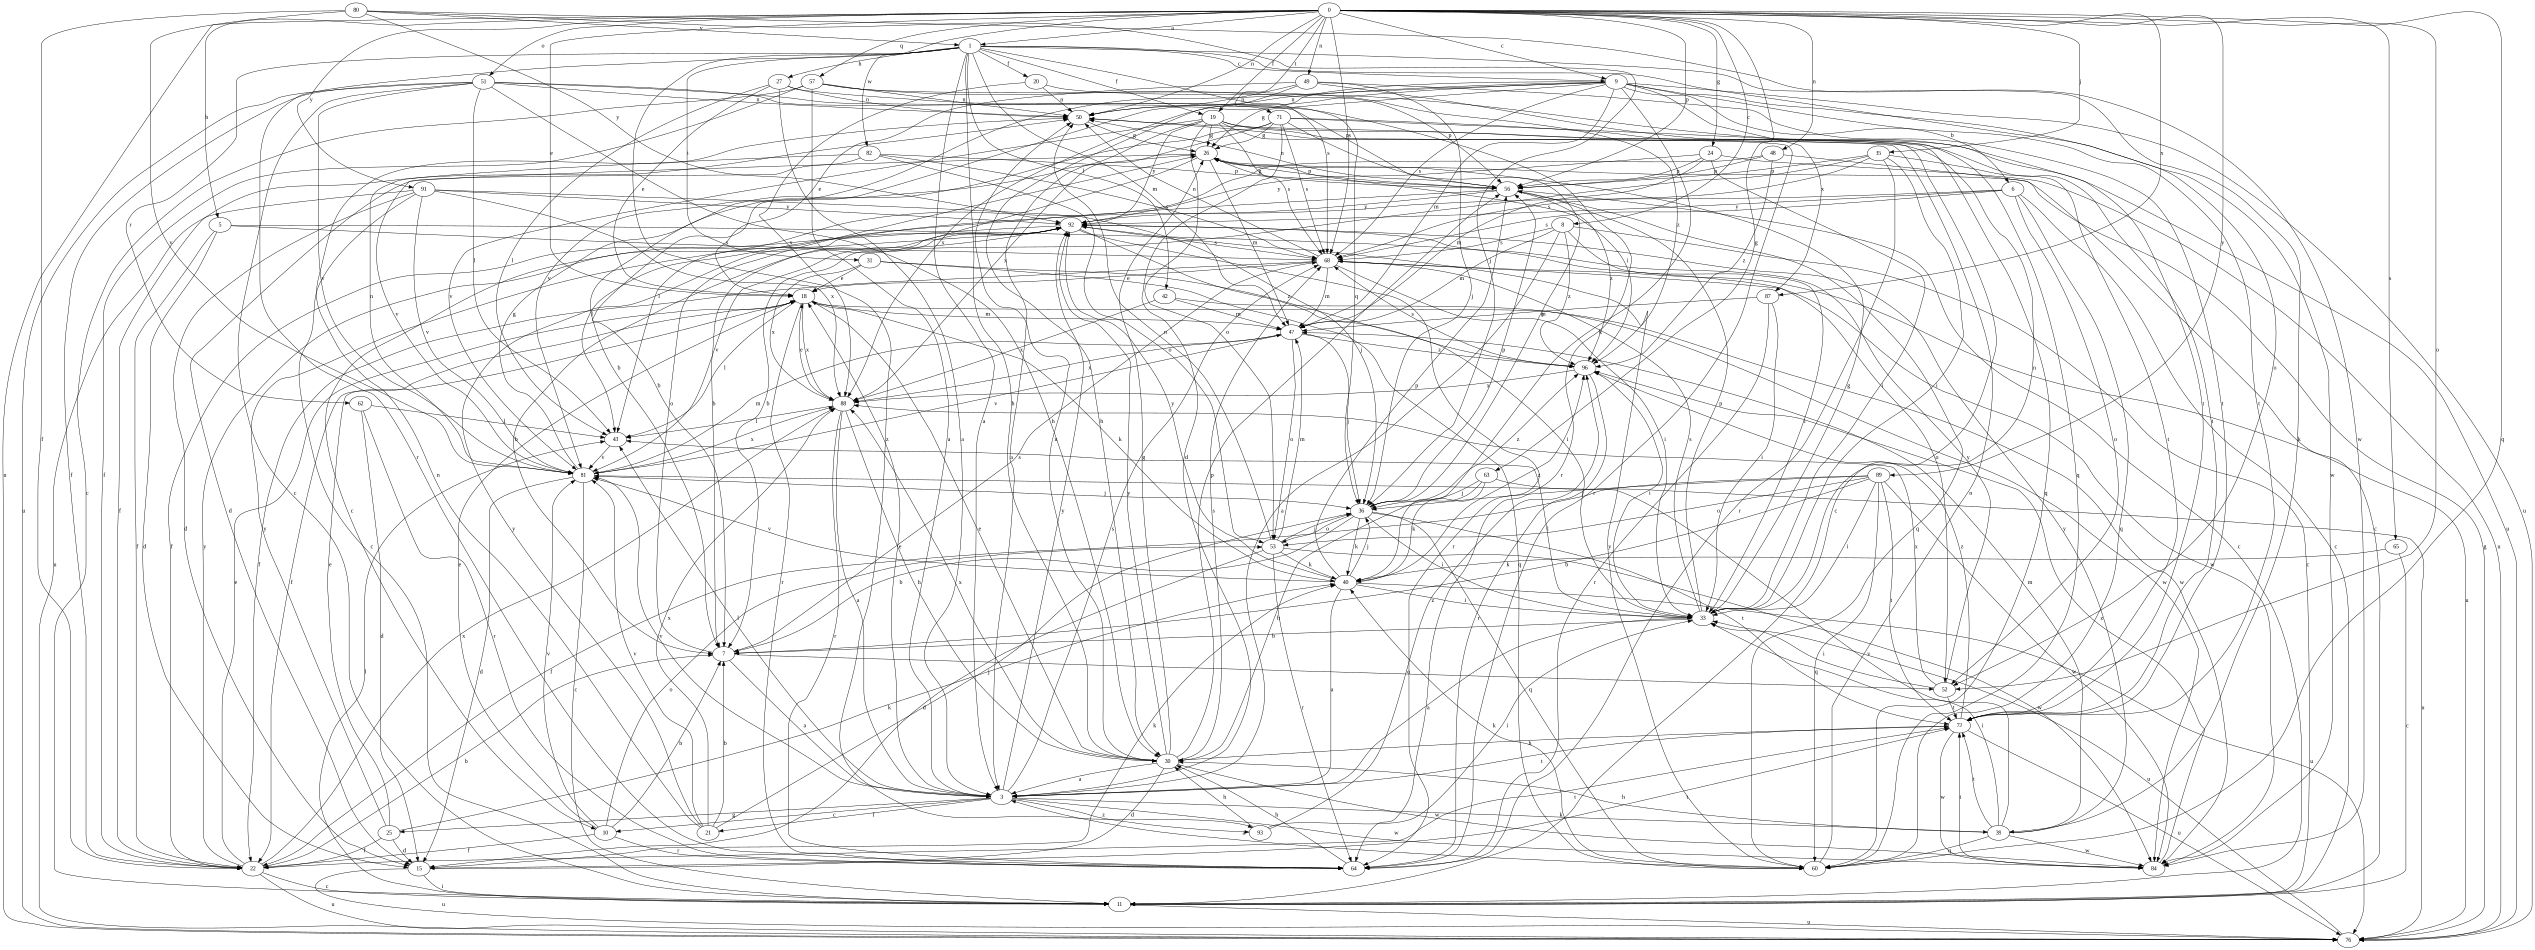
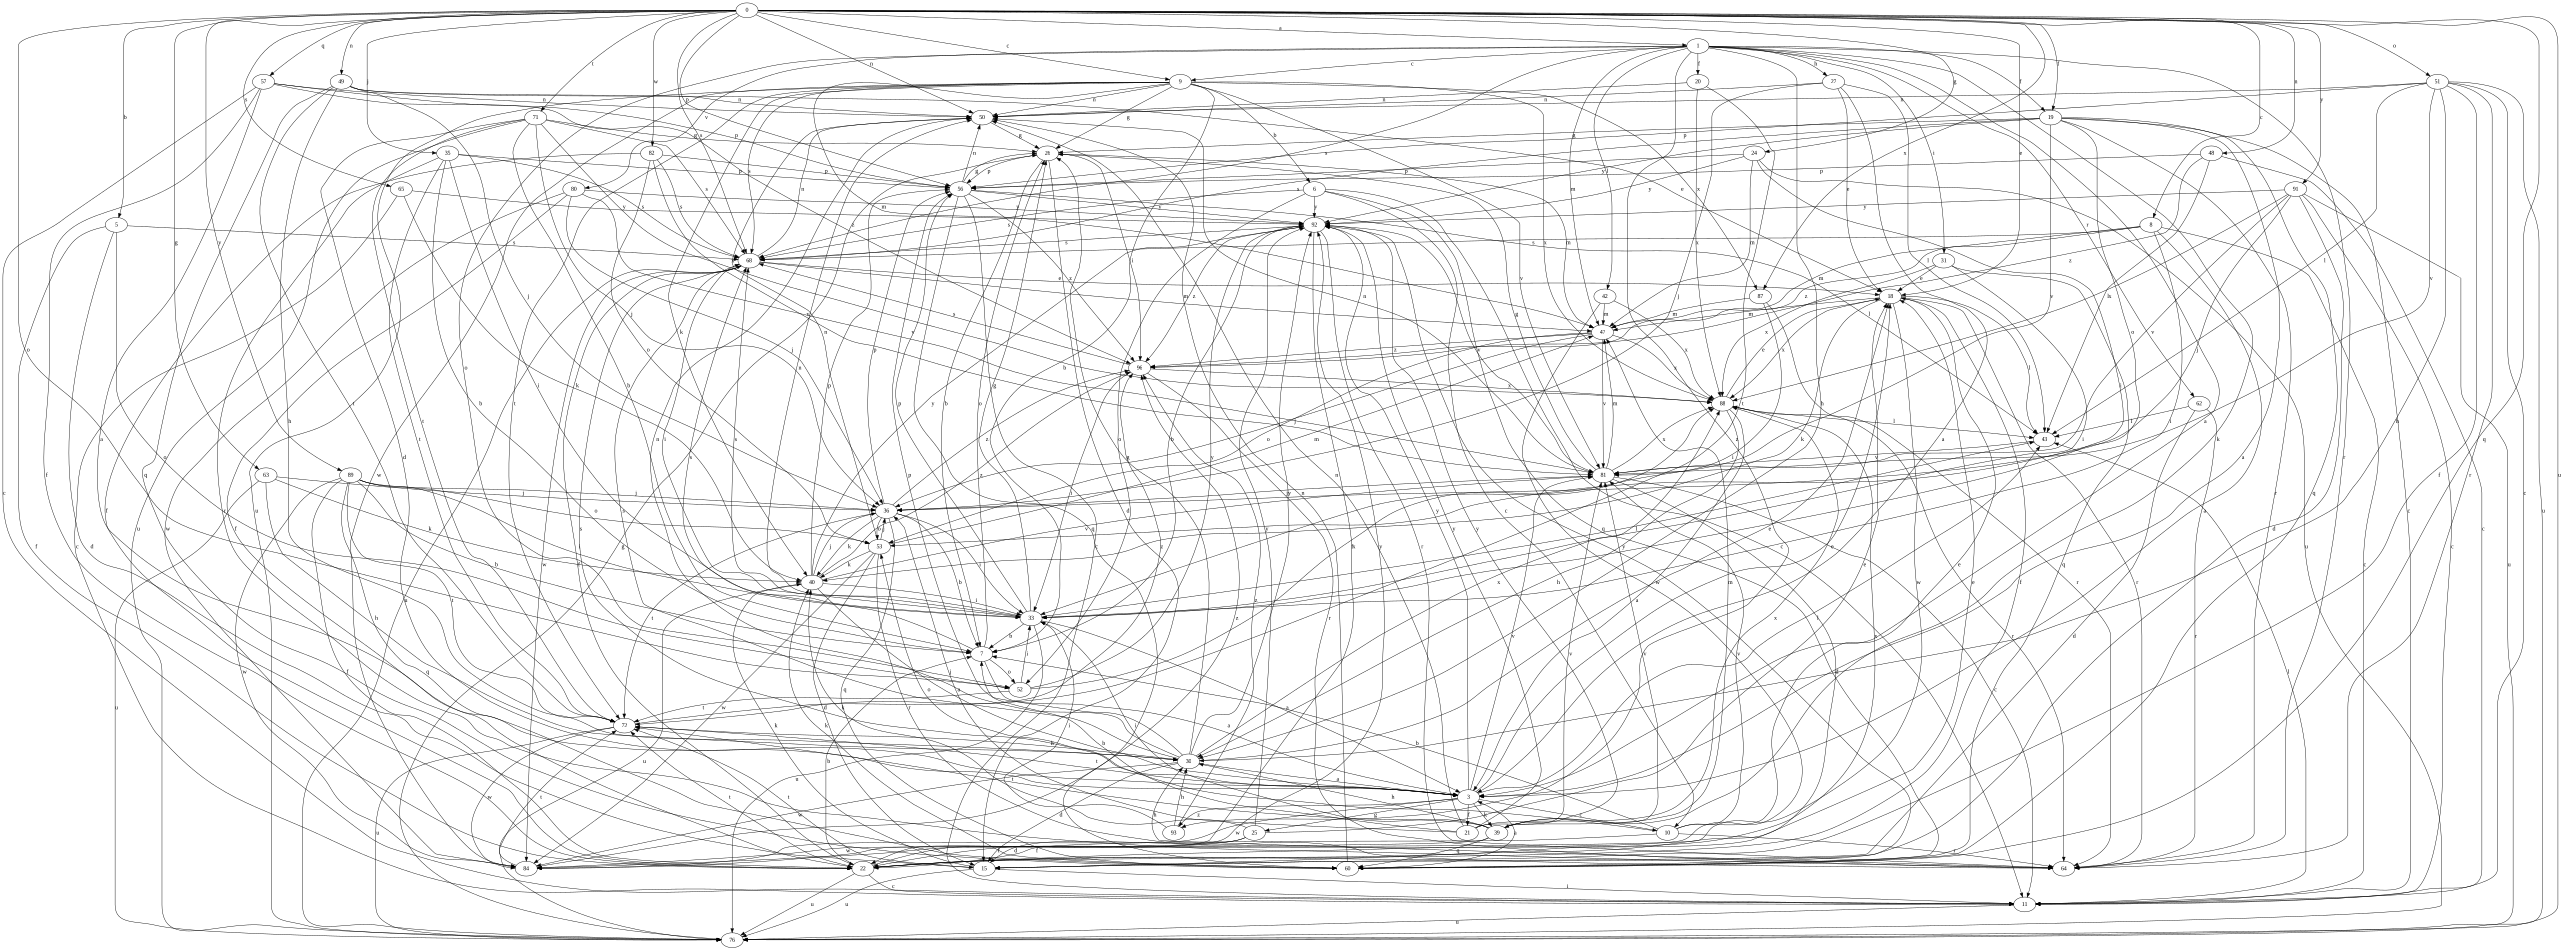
(661, 28) -> (829, 64)
none -> (855, 215)
(1357, 296) -> (1679, 296)
(2071, 731) -> (882, 757)
